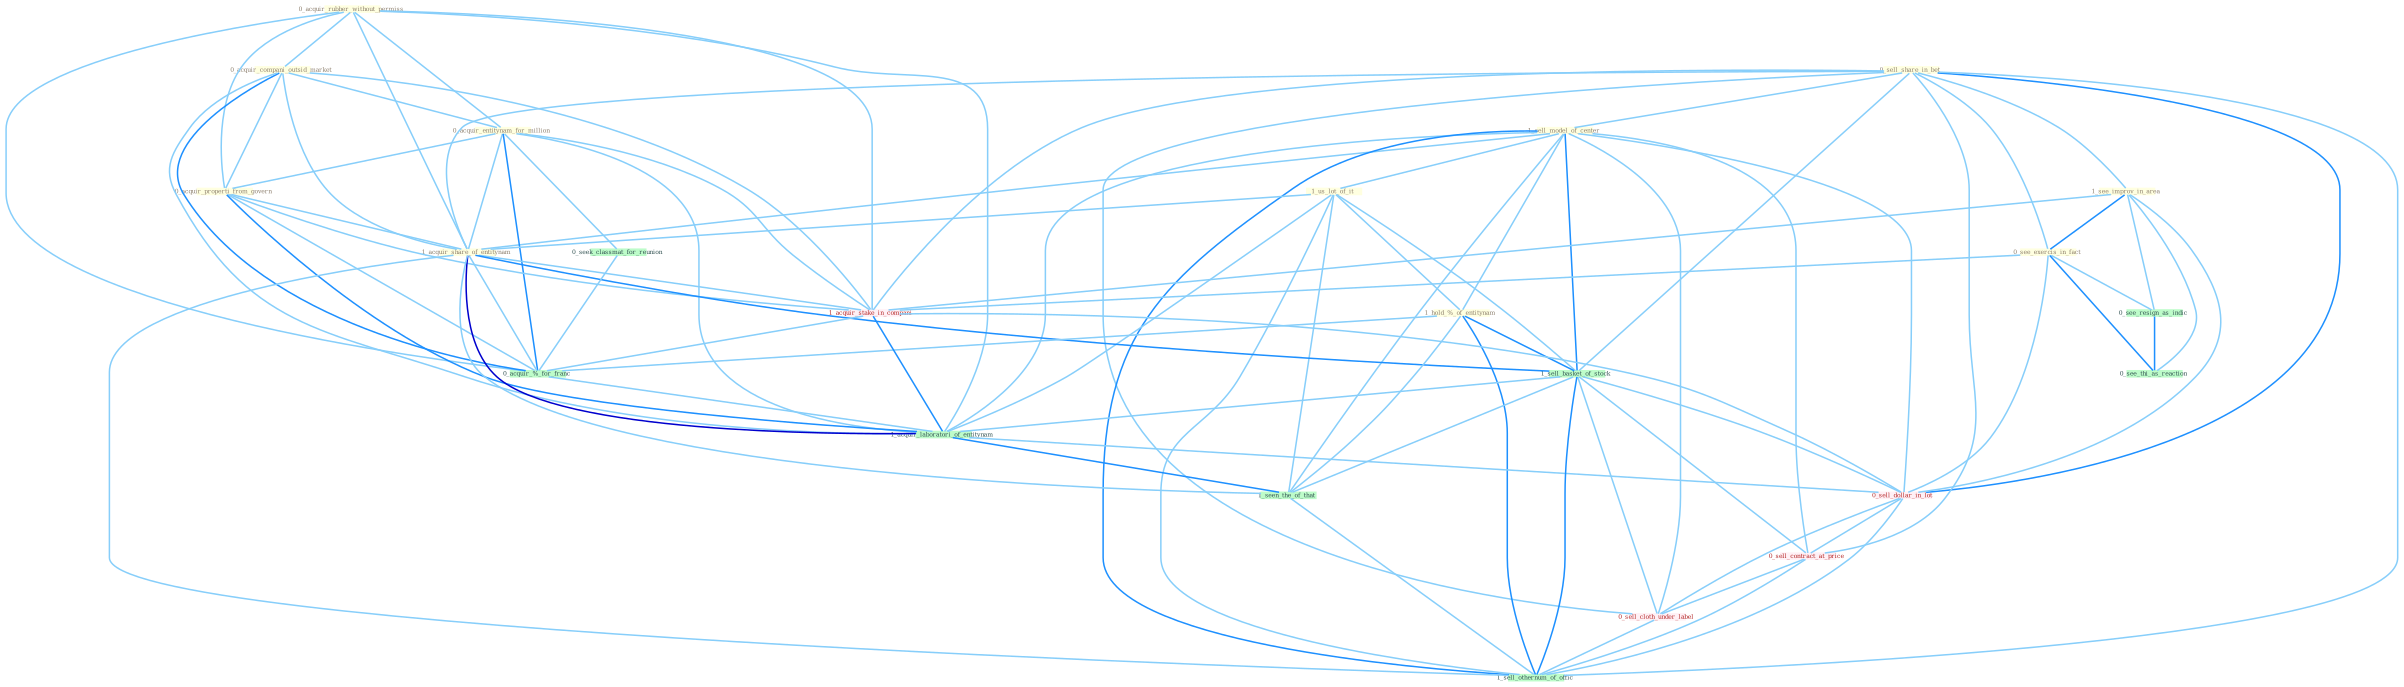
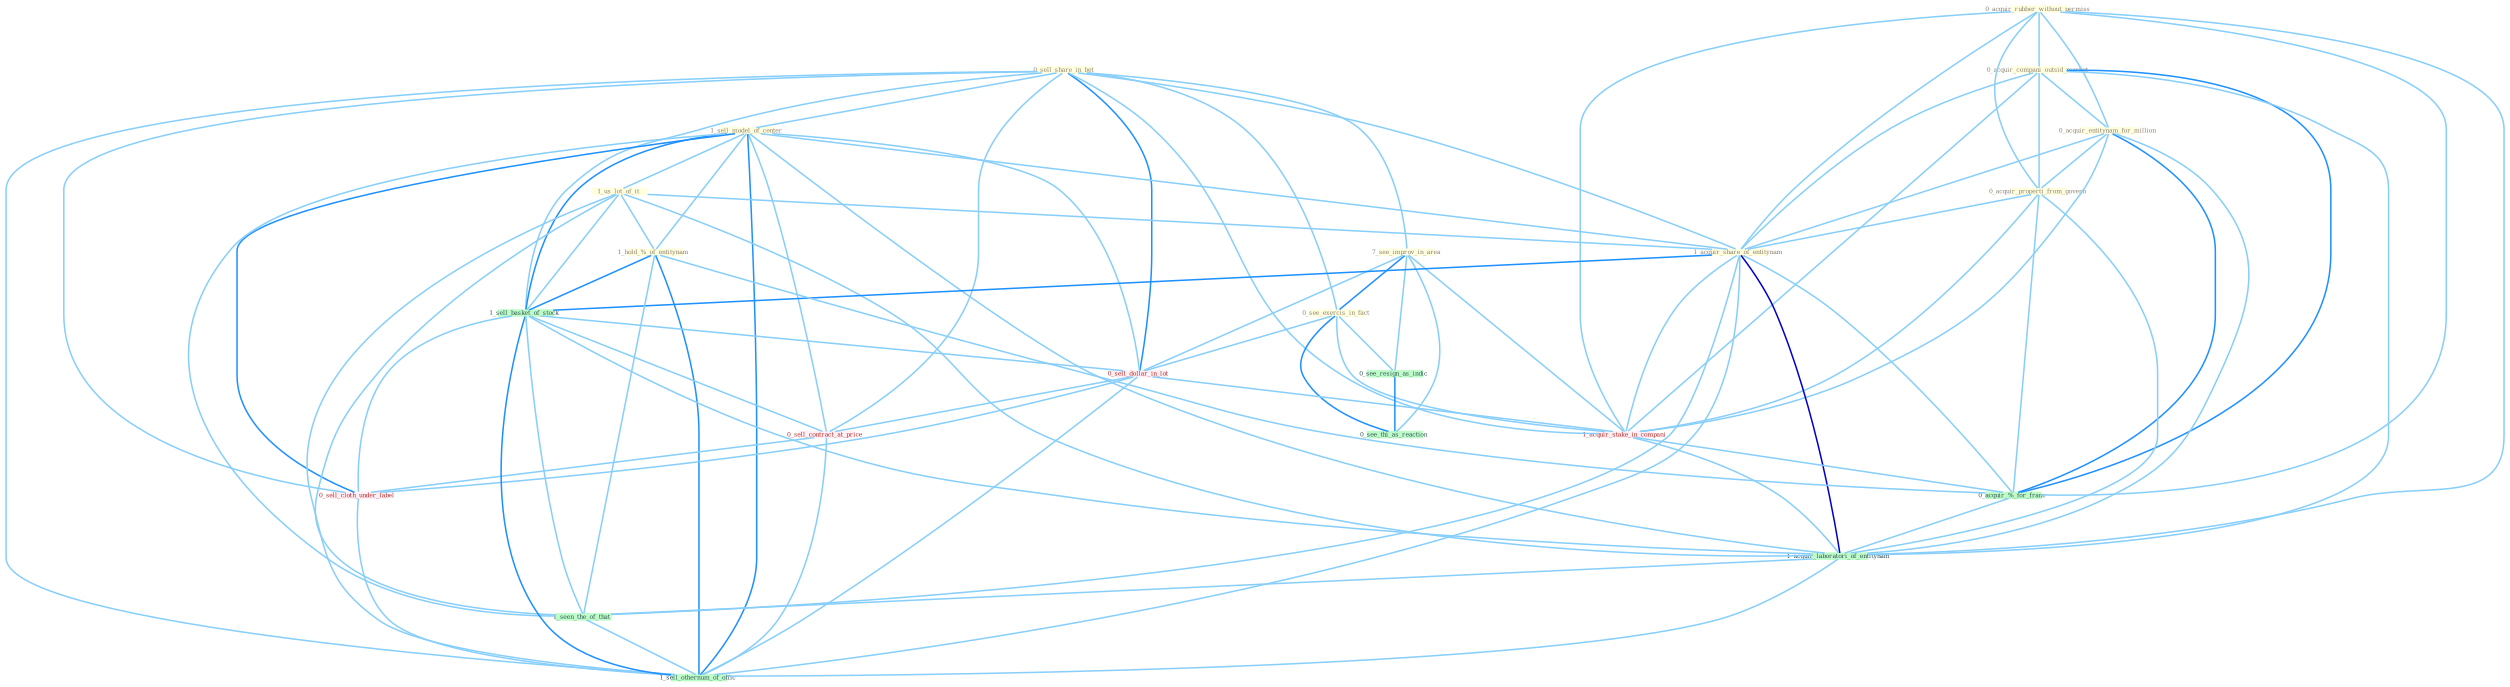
(2127, 191) -> (1407, 252)
(618, 252) -> none
(1681, 348) -> (237, 264)
(908, 374) -> (1730, 469)
(654, 409) -> (2132, 471)
(1116, 465) -> (1182, 588)
(1424, 465) -> (1291, 664)
